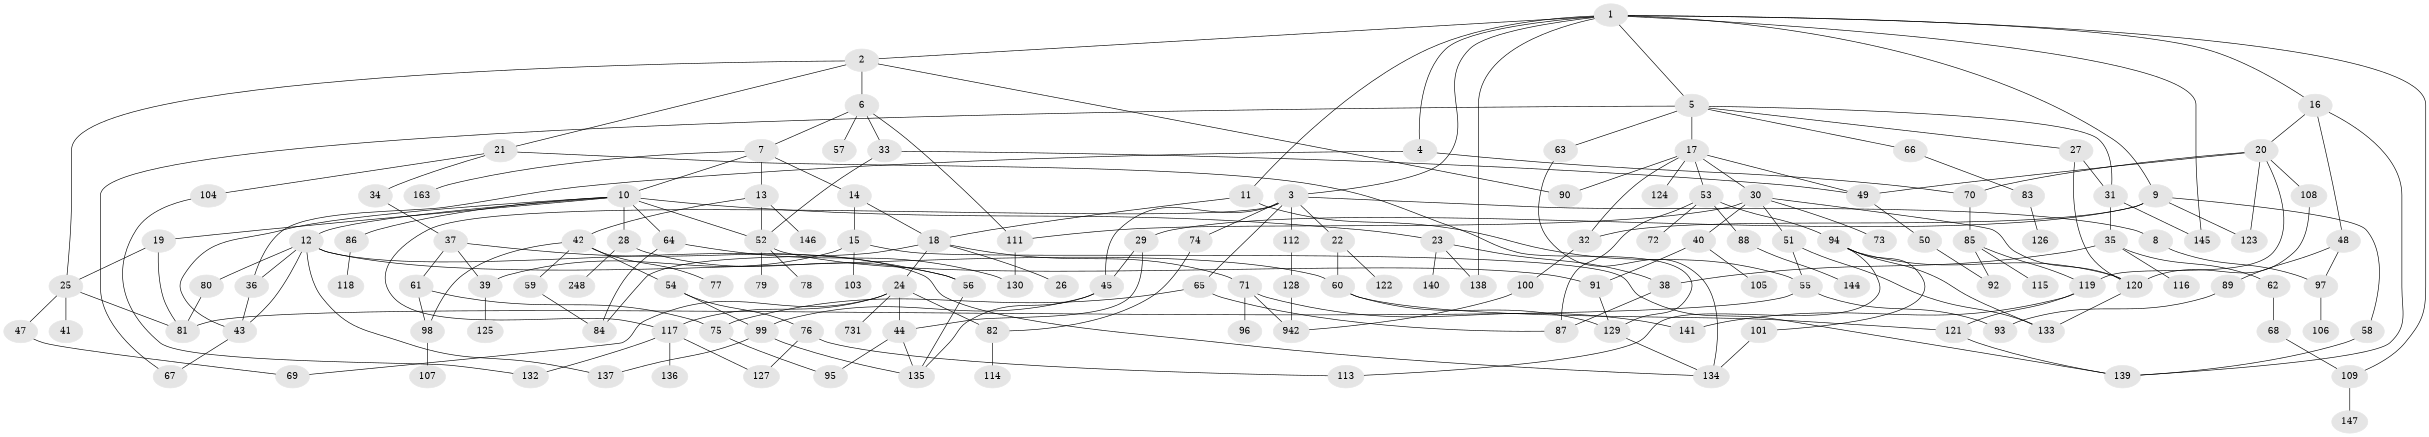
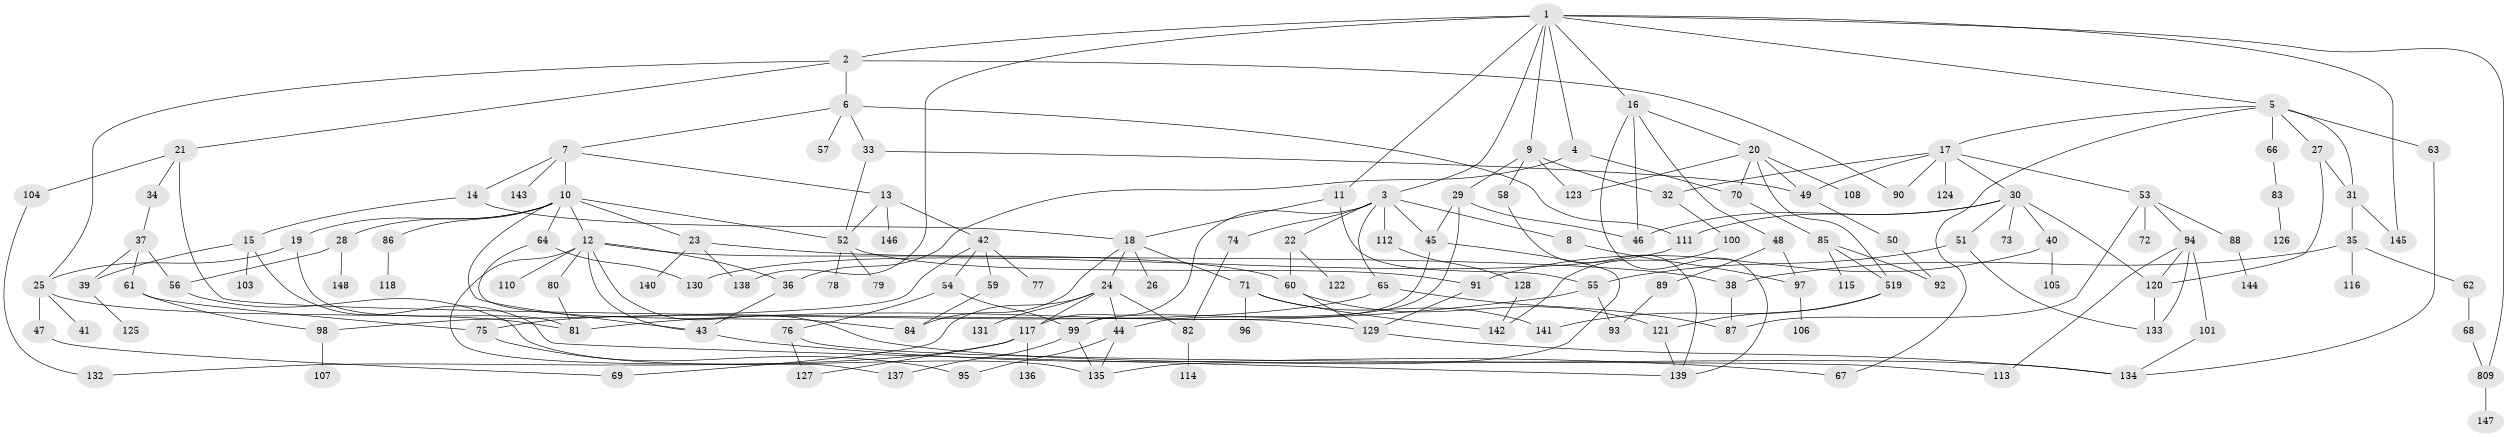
(422, 196) -> (519, 196)
none -> (1638, 241)
(2285, 259) -> none
none -> (507, 286)
(577, 286) -> (341, 286)
(2087, 286) -> (1894, 286)
(853, 331) -> (980, 331)
(1291, 331) -> (1497, 331)
(2350, 377) -> (2486, 377)
